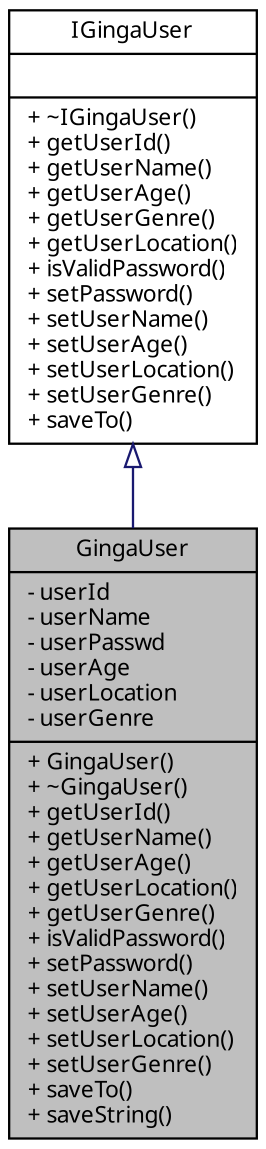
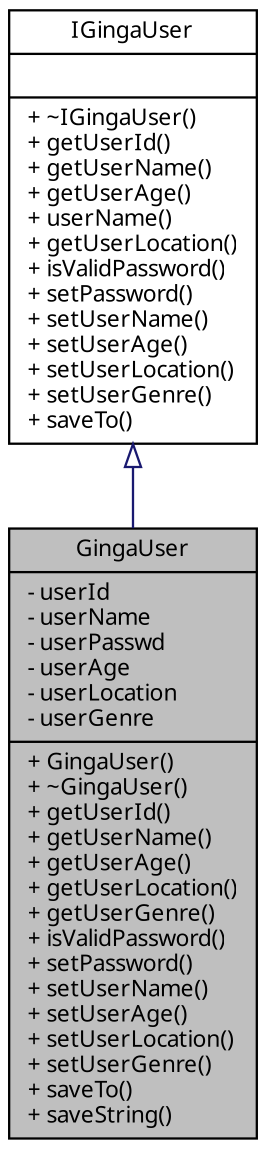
(122, 219) -> (101, 219)
